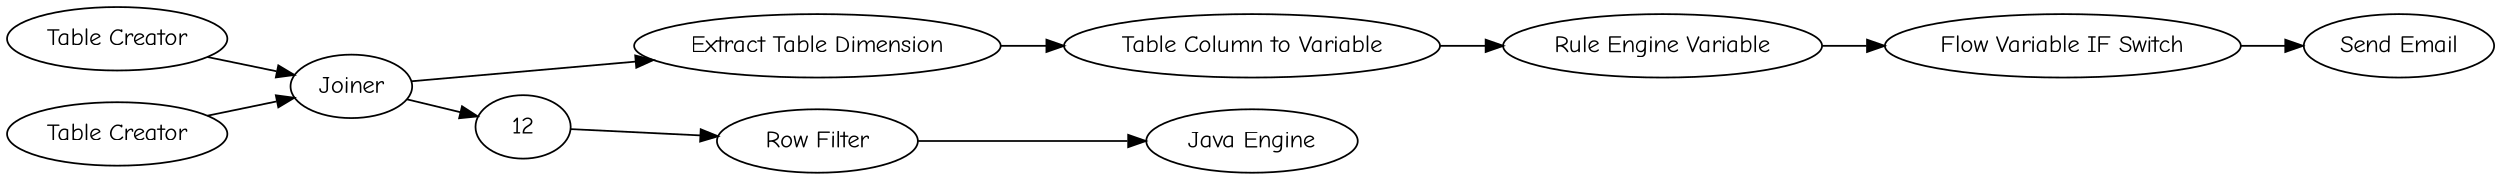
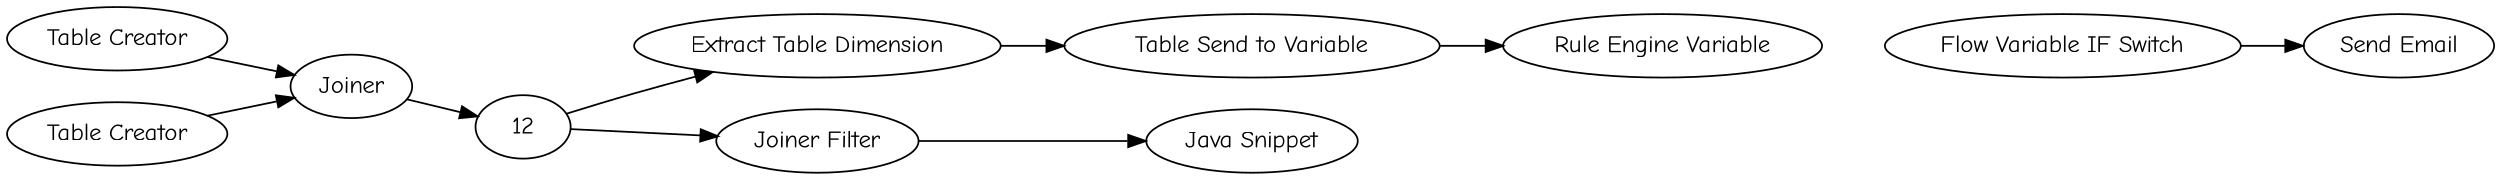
(1252, 46) -> (1252, 46)
(1844, 46) -> none
(524, 71) -> (631, 94)
(817, 141) -> (817, 141)
(1252, 141) -> (1252, 141)
